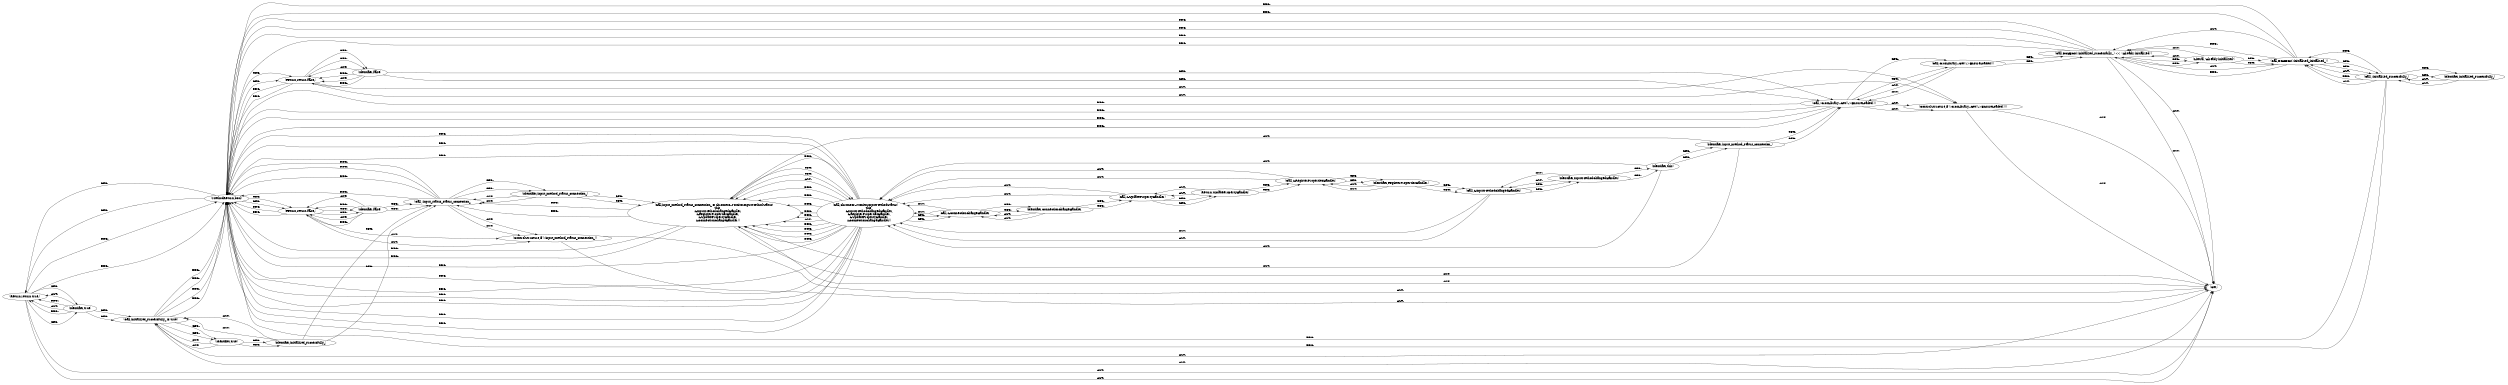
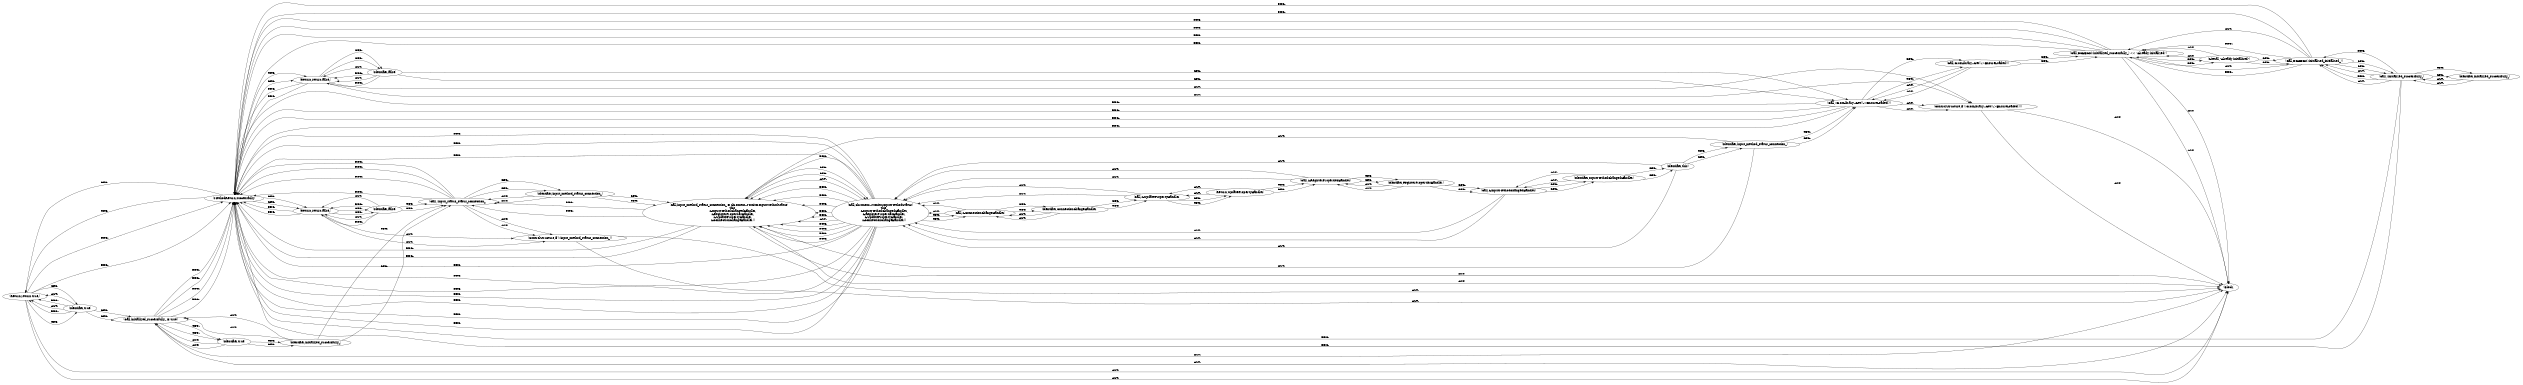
(227, 199) -> (234, 198)
(2214, 288) -> (2229, 287)
